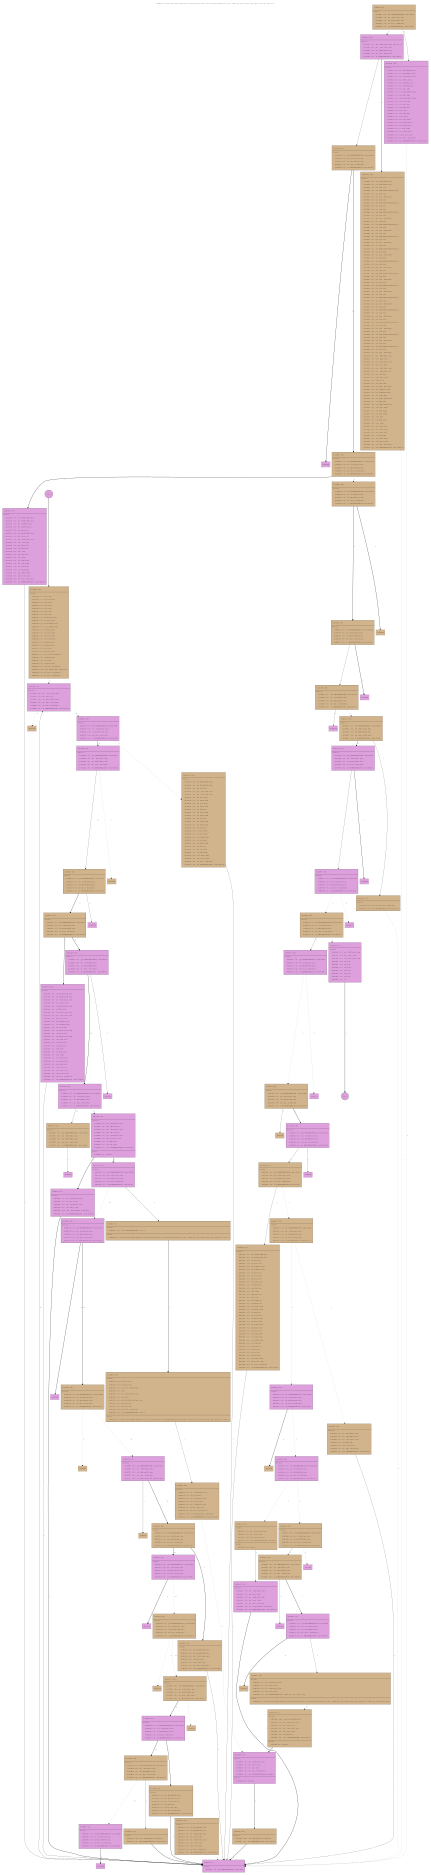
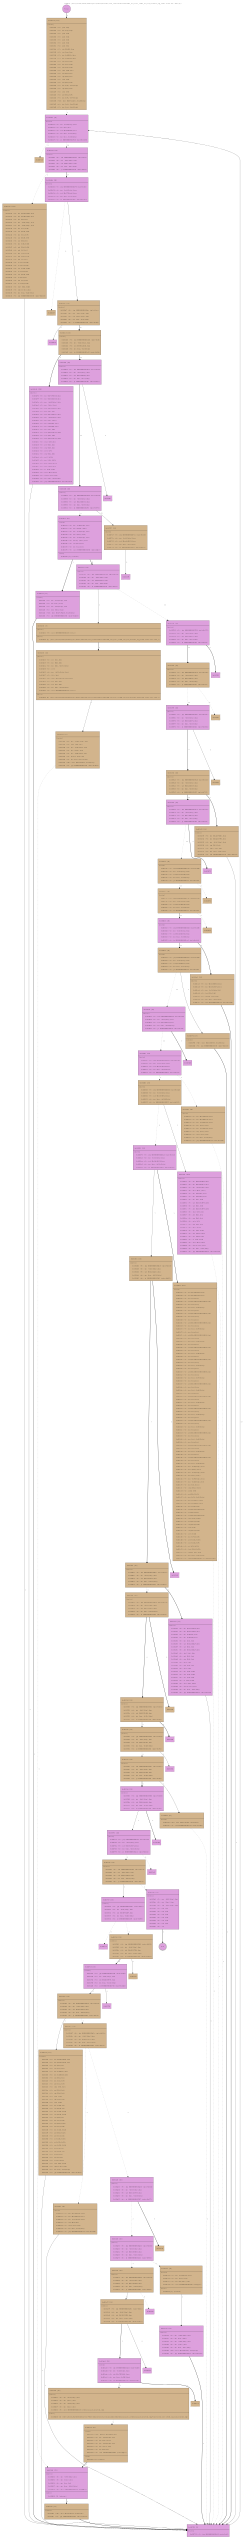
none -> (160, 1063)
